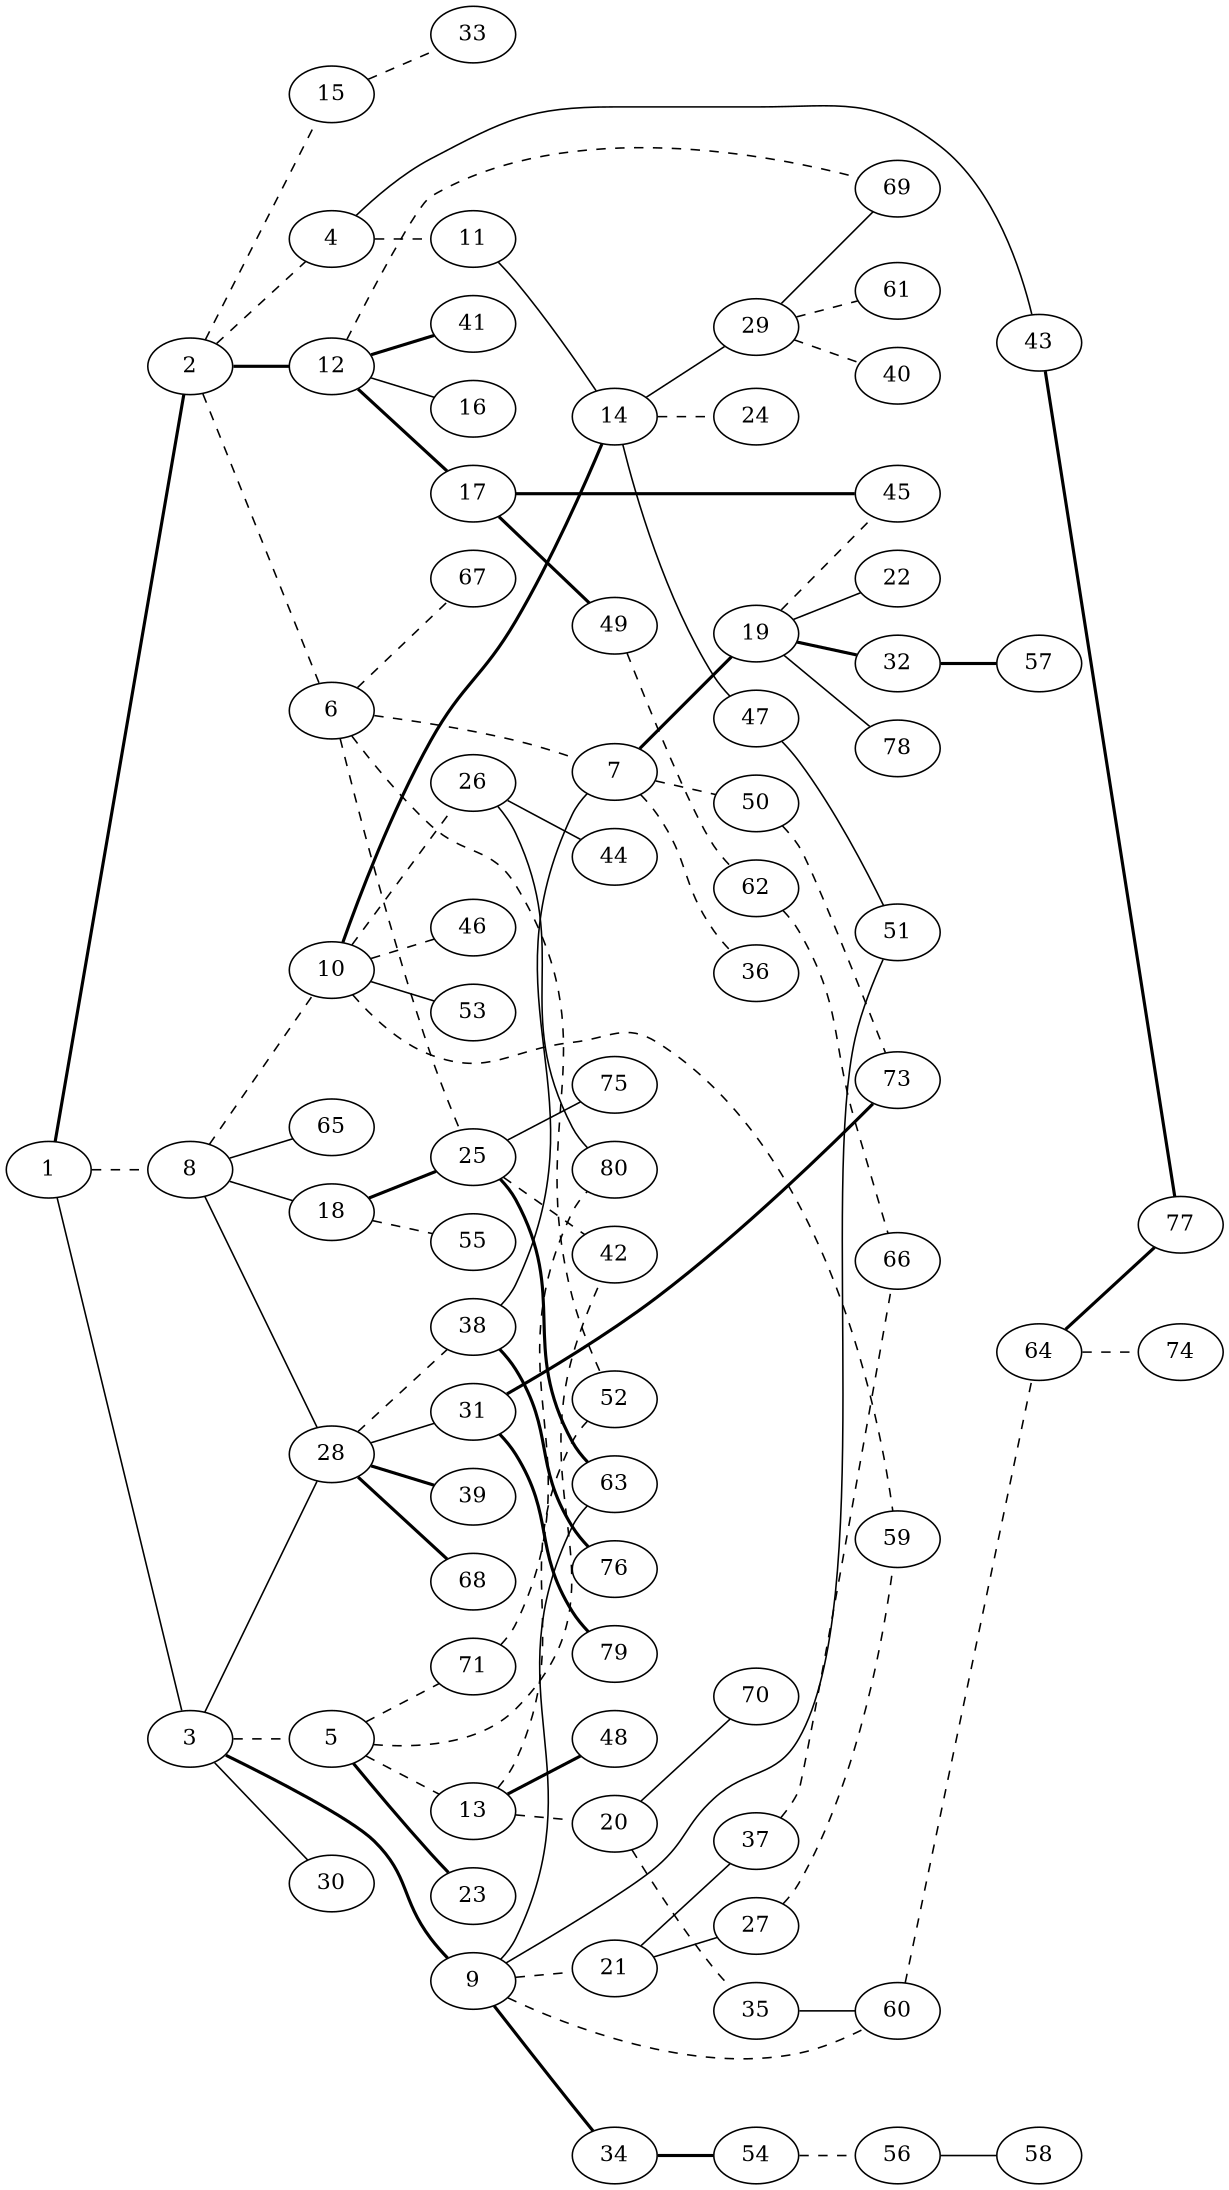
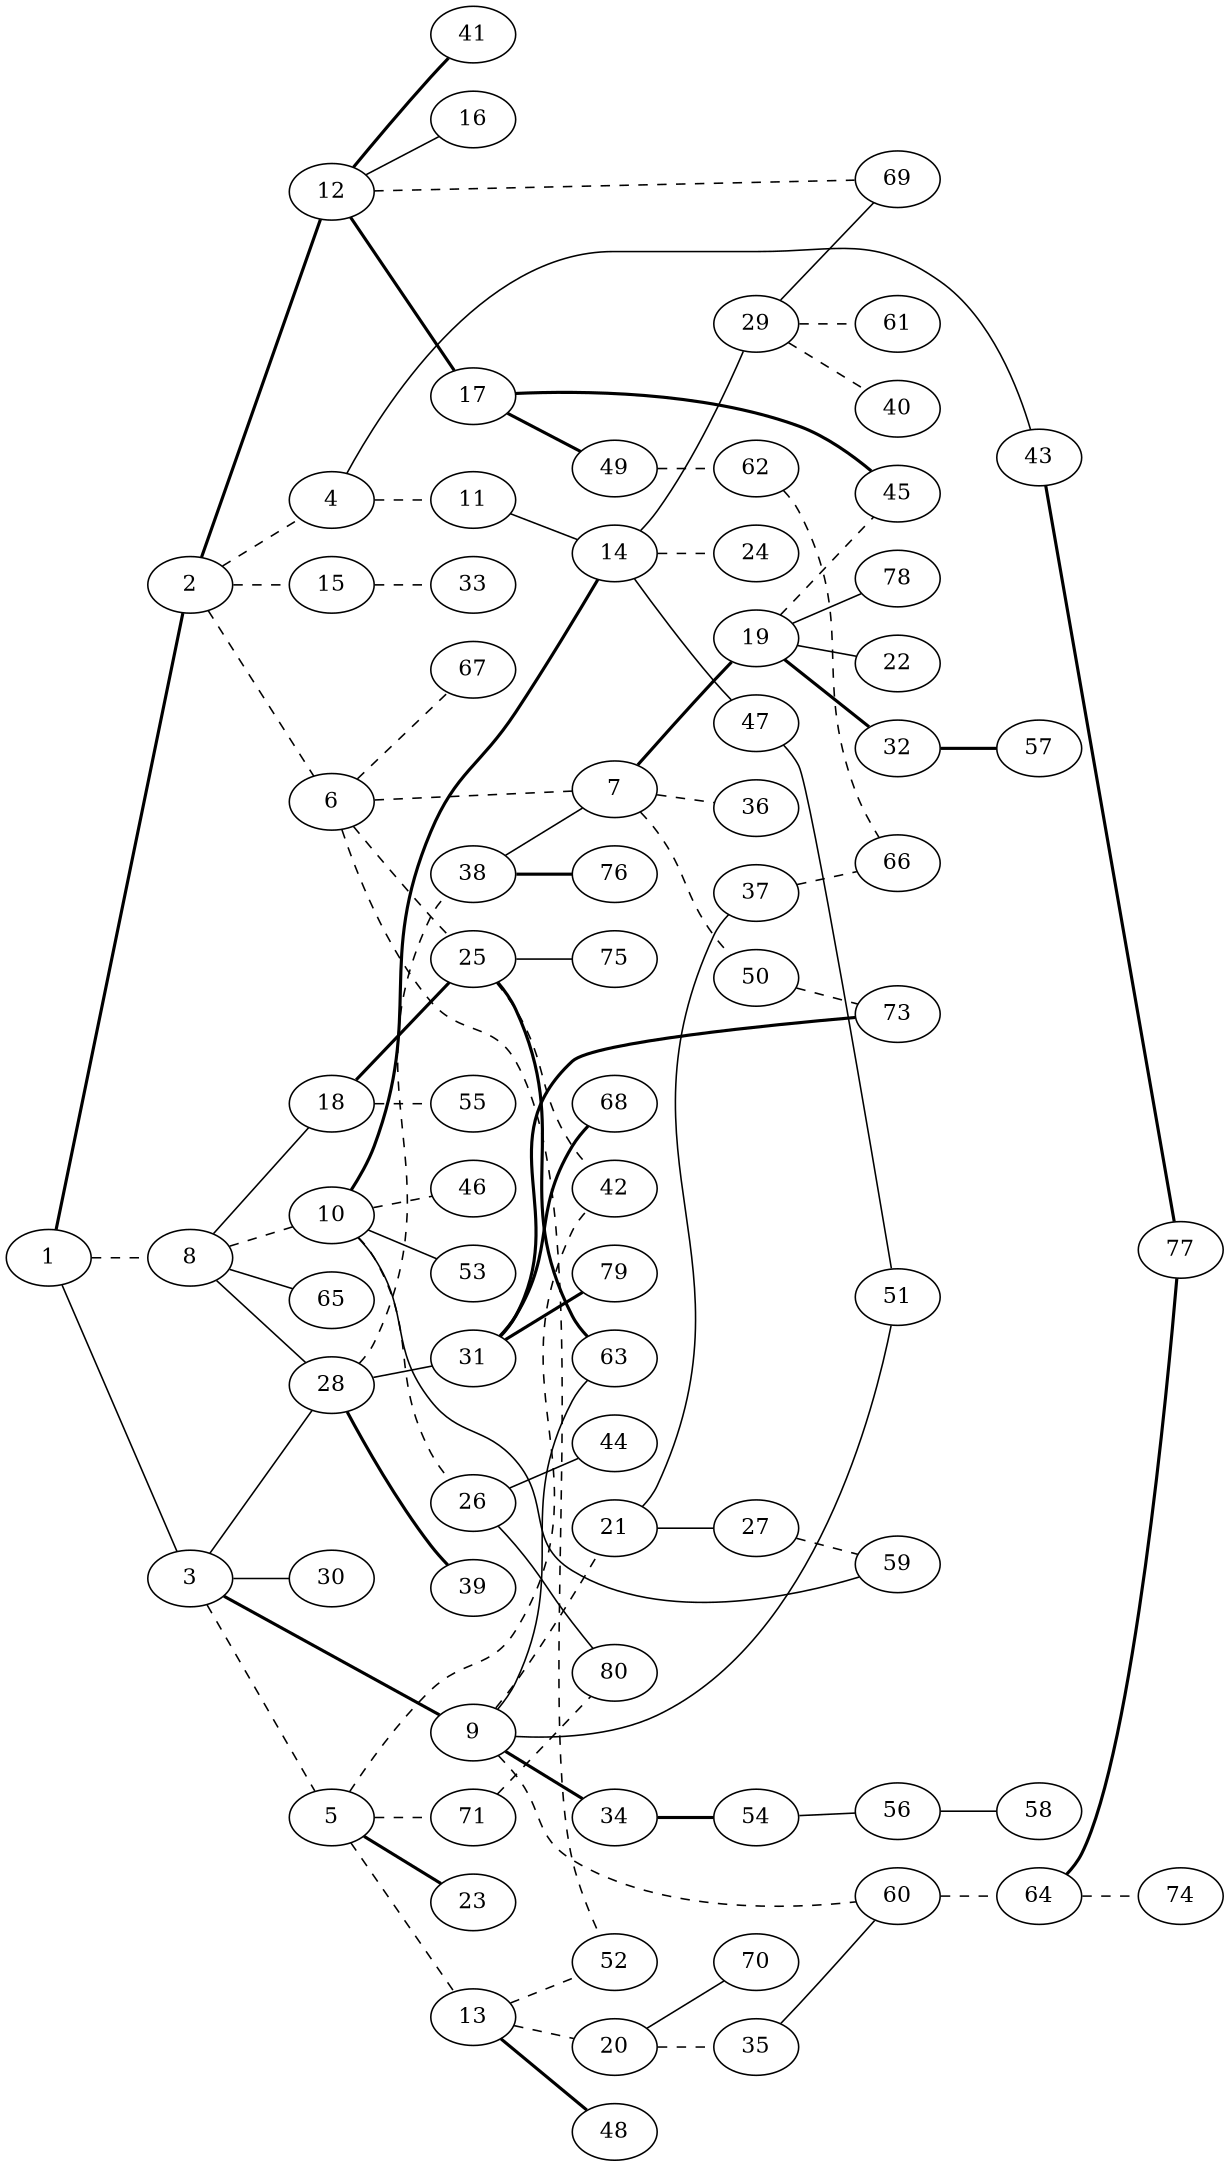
(734, 1111) -> (532, 1489)
(403, 1518) -> (558, 1175)
(827, 2156) -> (827, 1814)
